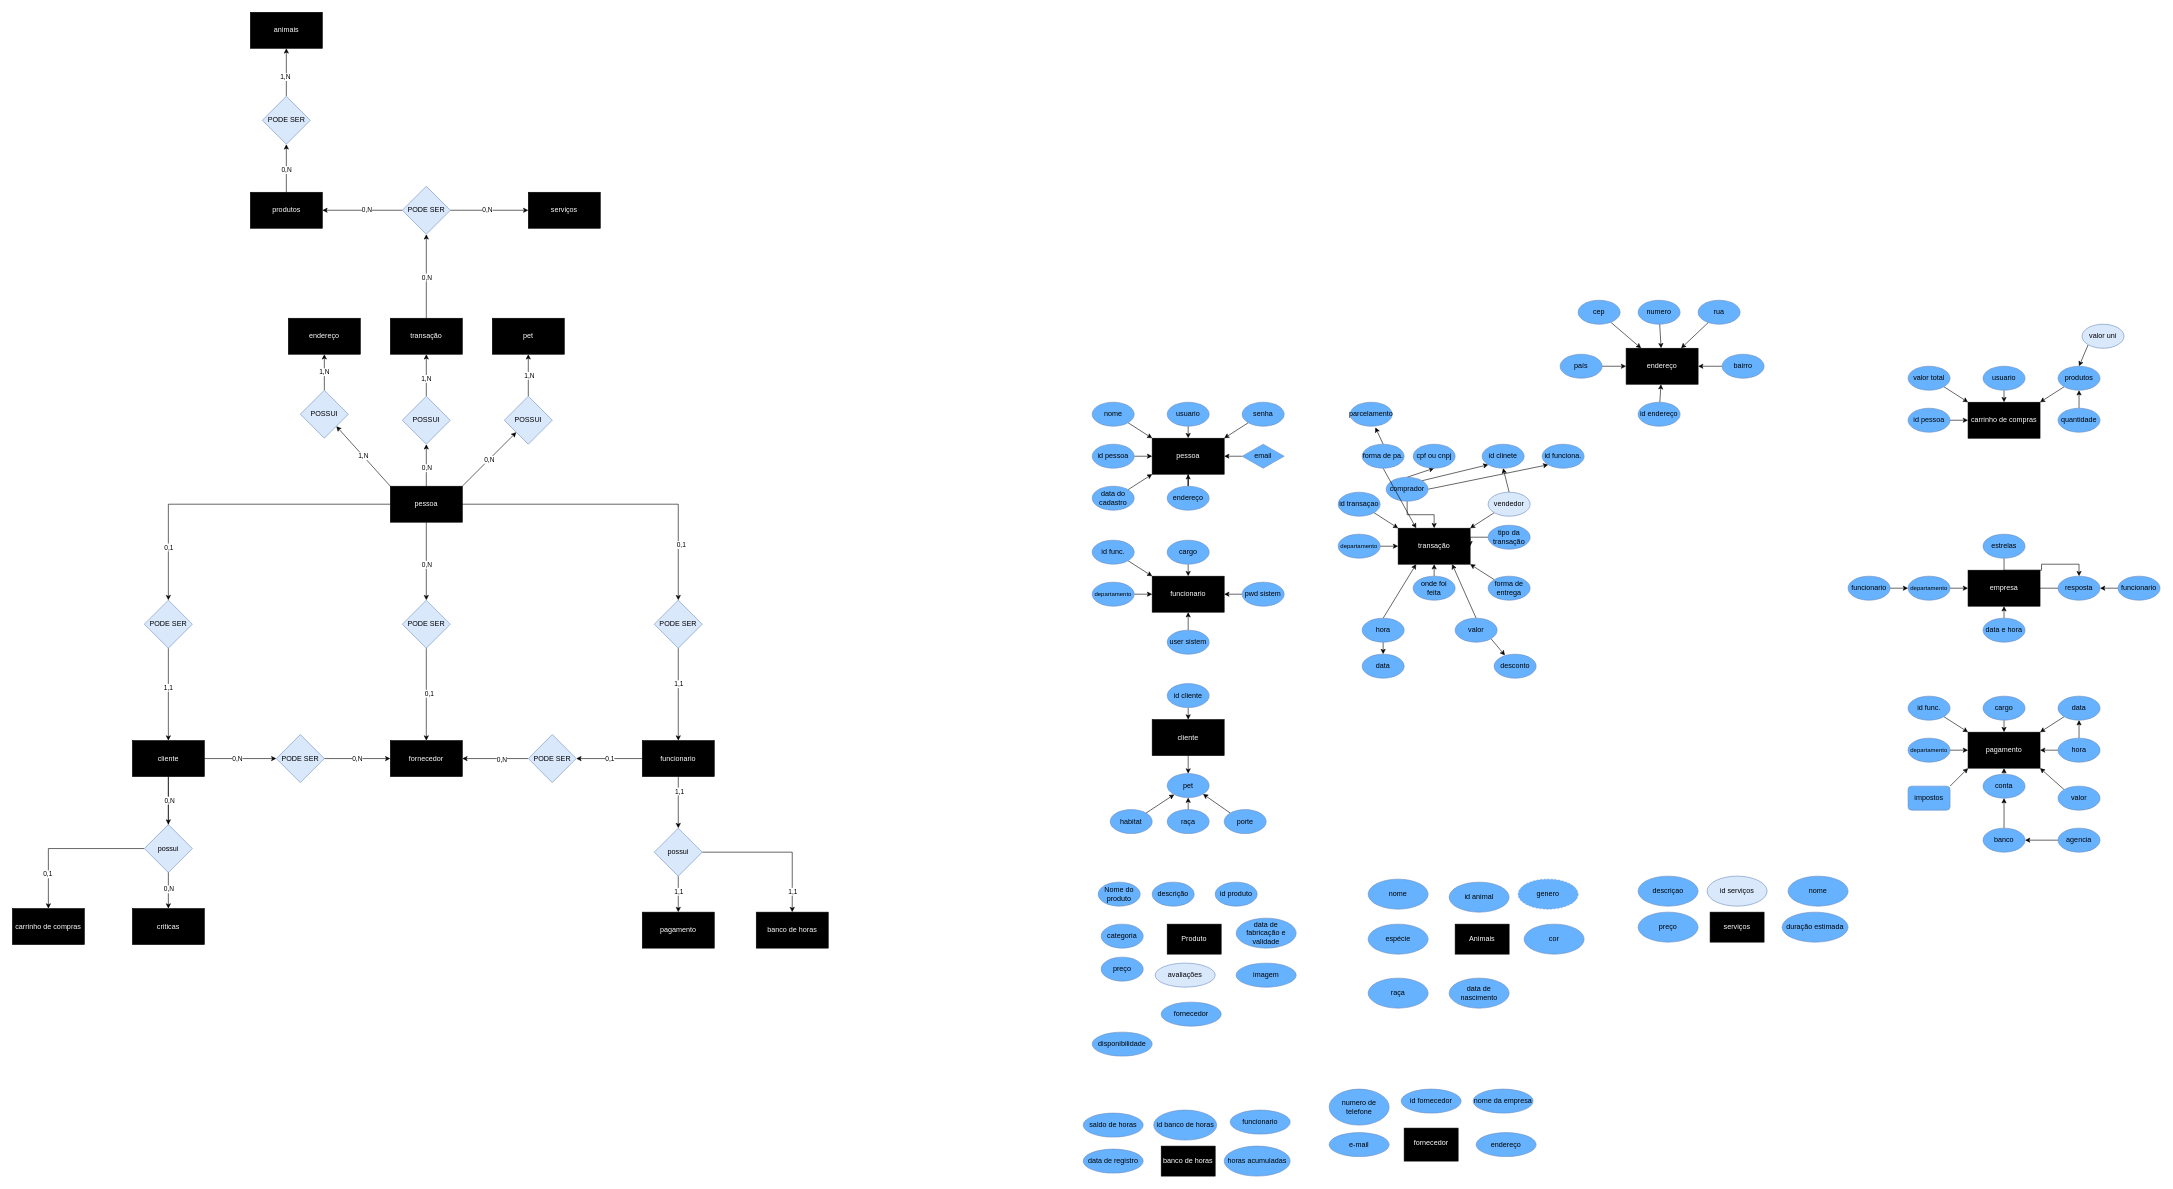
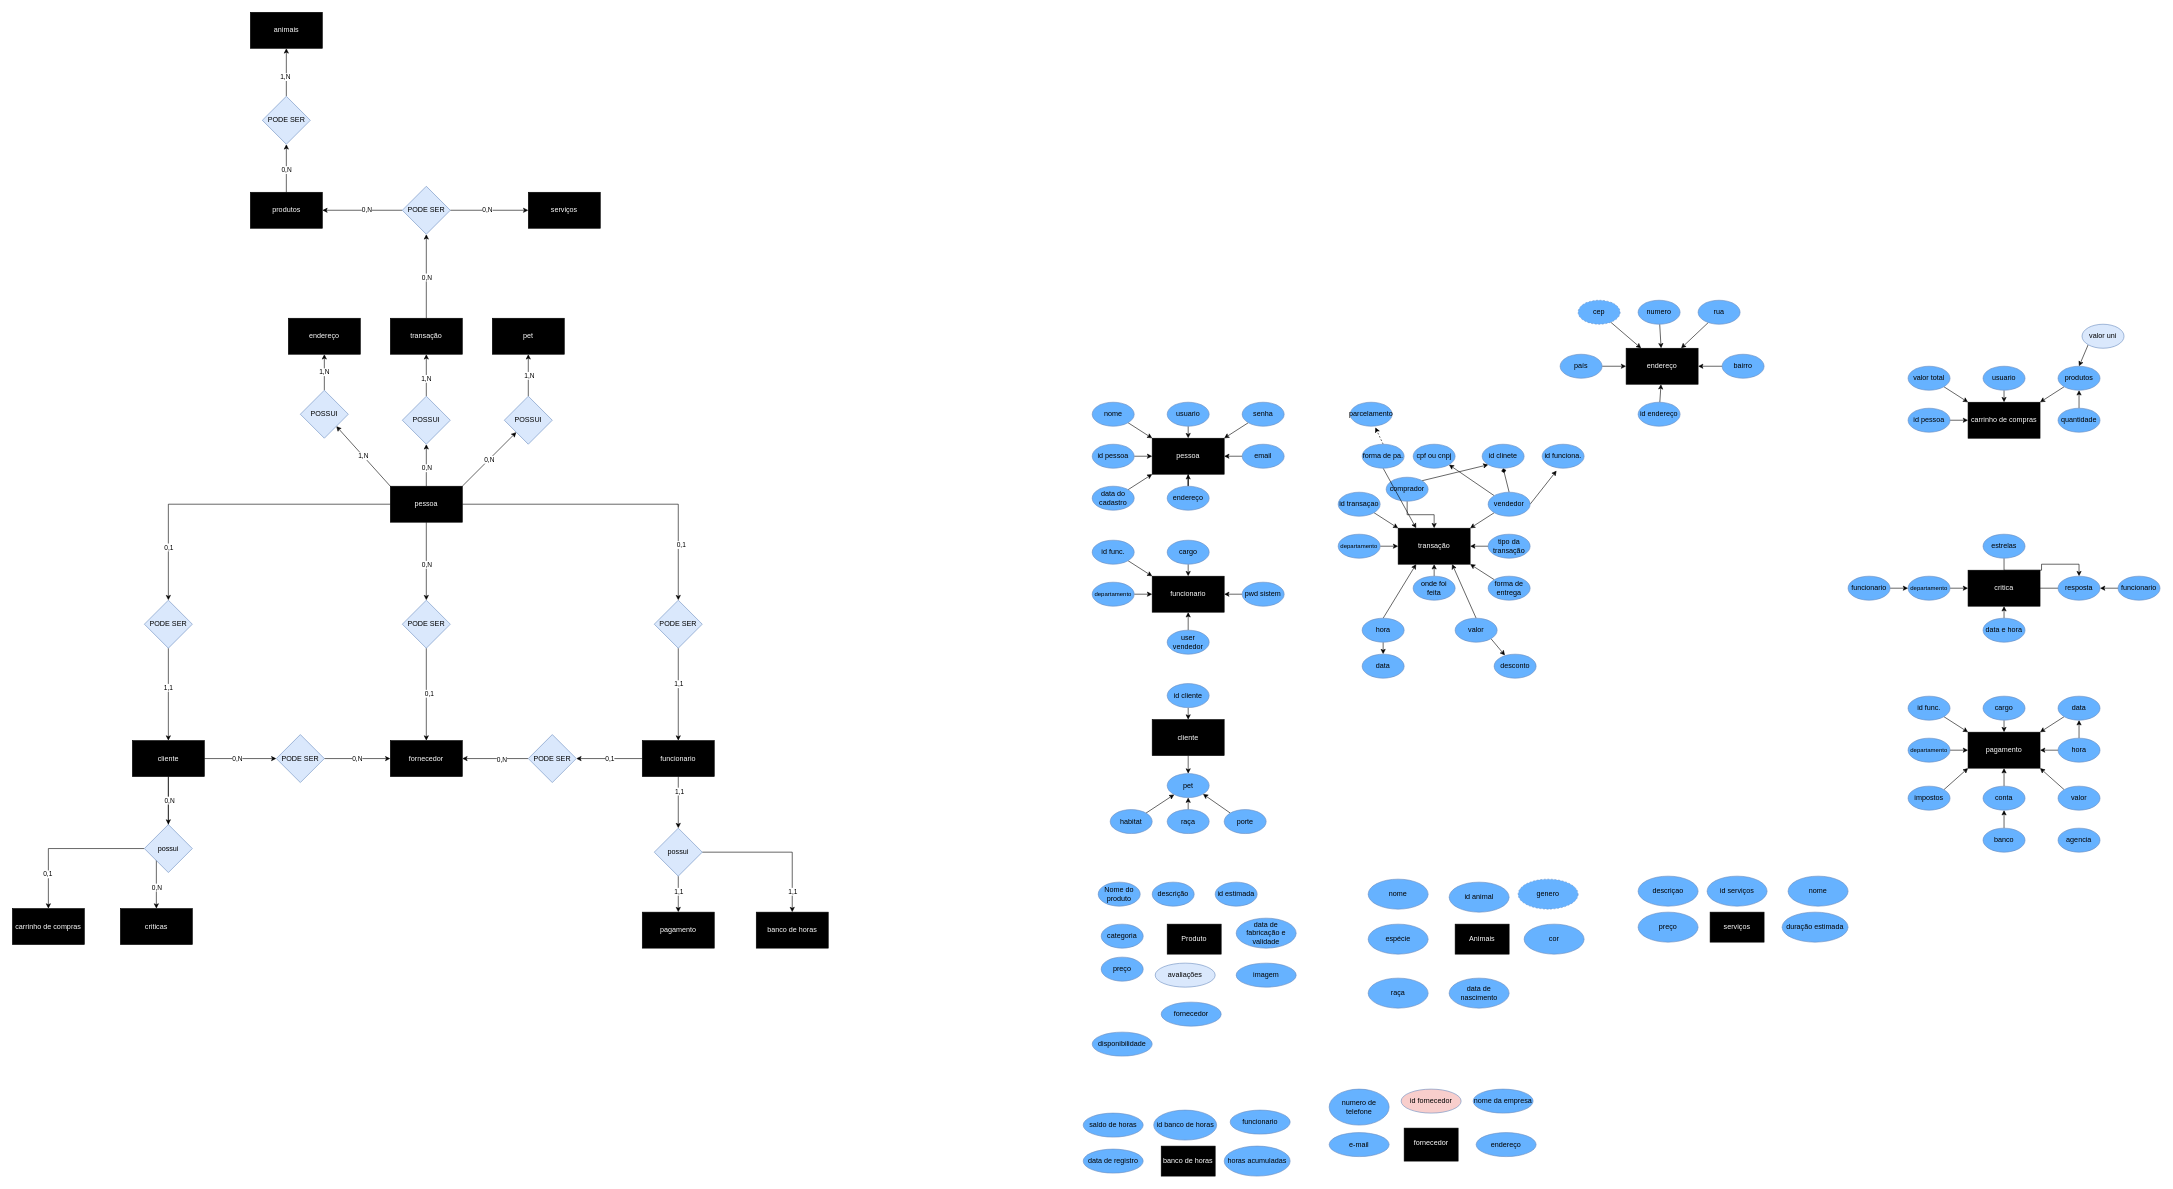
(1599, 312) -> (1599, 312)
(1380, 438) -> (1380, 438)
(1263, 456) -> (1263, 456)
(1419, 473) -> none
(1505, 475) -> (1505, 475)
(1487, 477) -> none
none -> (1474, 482)
none -> (1542, 489)
(1509, 504) -> (1509, 504)
(1509, 537) -> (1509, 546)
(2004, 588) -> (2004, 588)
(1188, 642) -> (1188, 642)
(2004, 786) -> (2004, 798)
(1929, 798) -> (1929, 798)
(2030, 840) -> none
(1737, 891) -> (1737, 891)
(1236, 894) -> (1236, 894)
(168, 927) -> (156, 927)
(1431, 1101) -> (1431, 1101)
